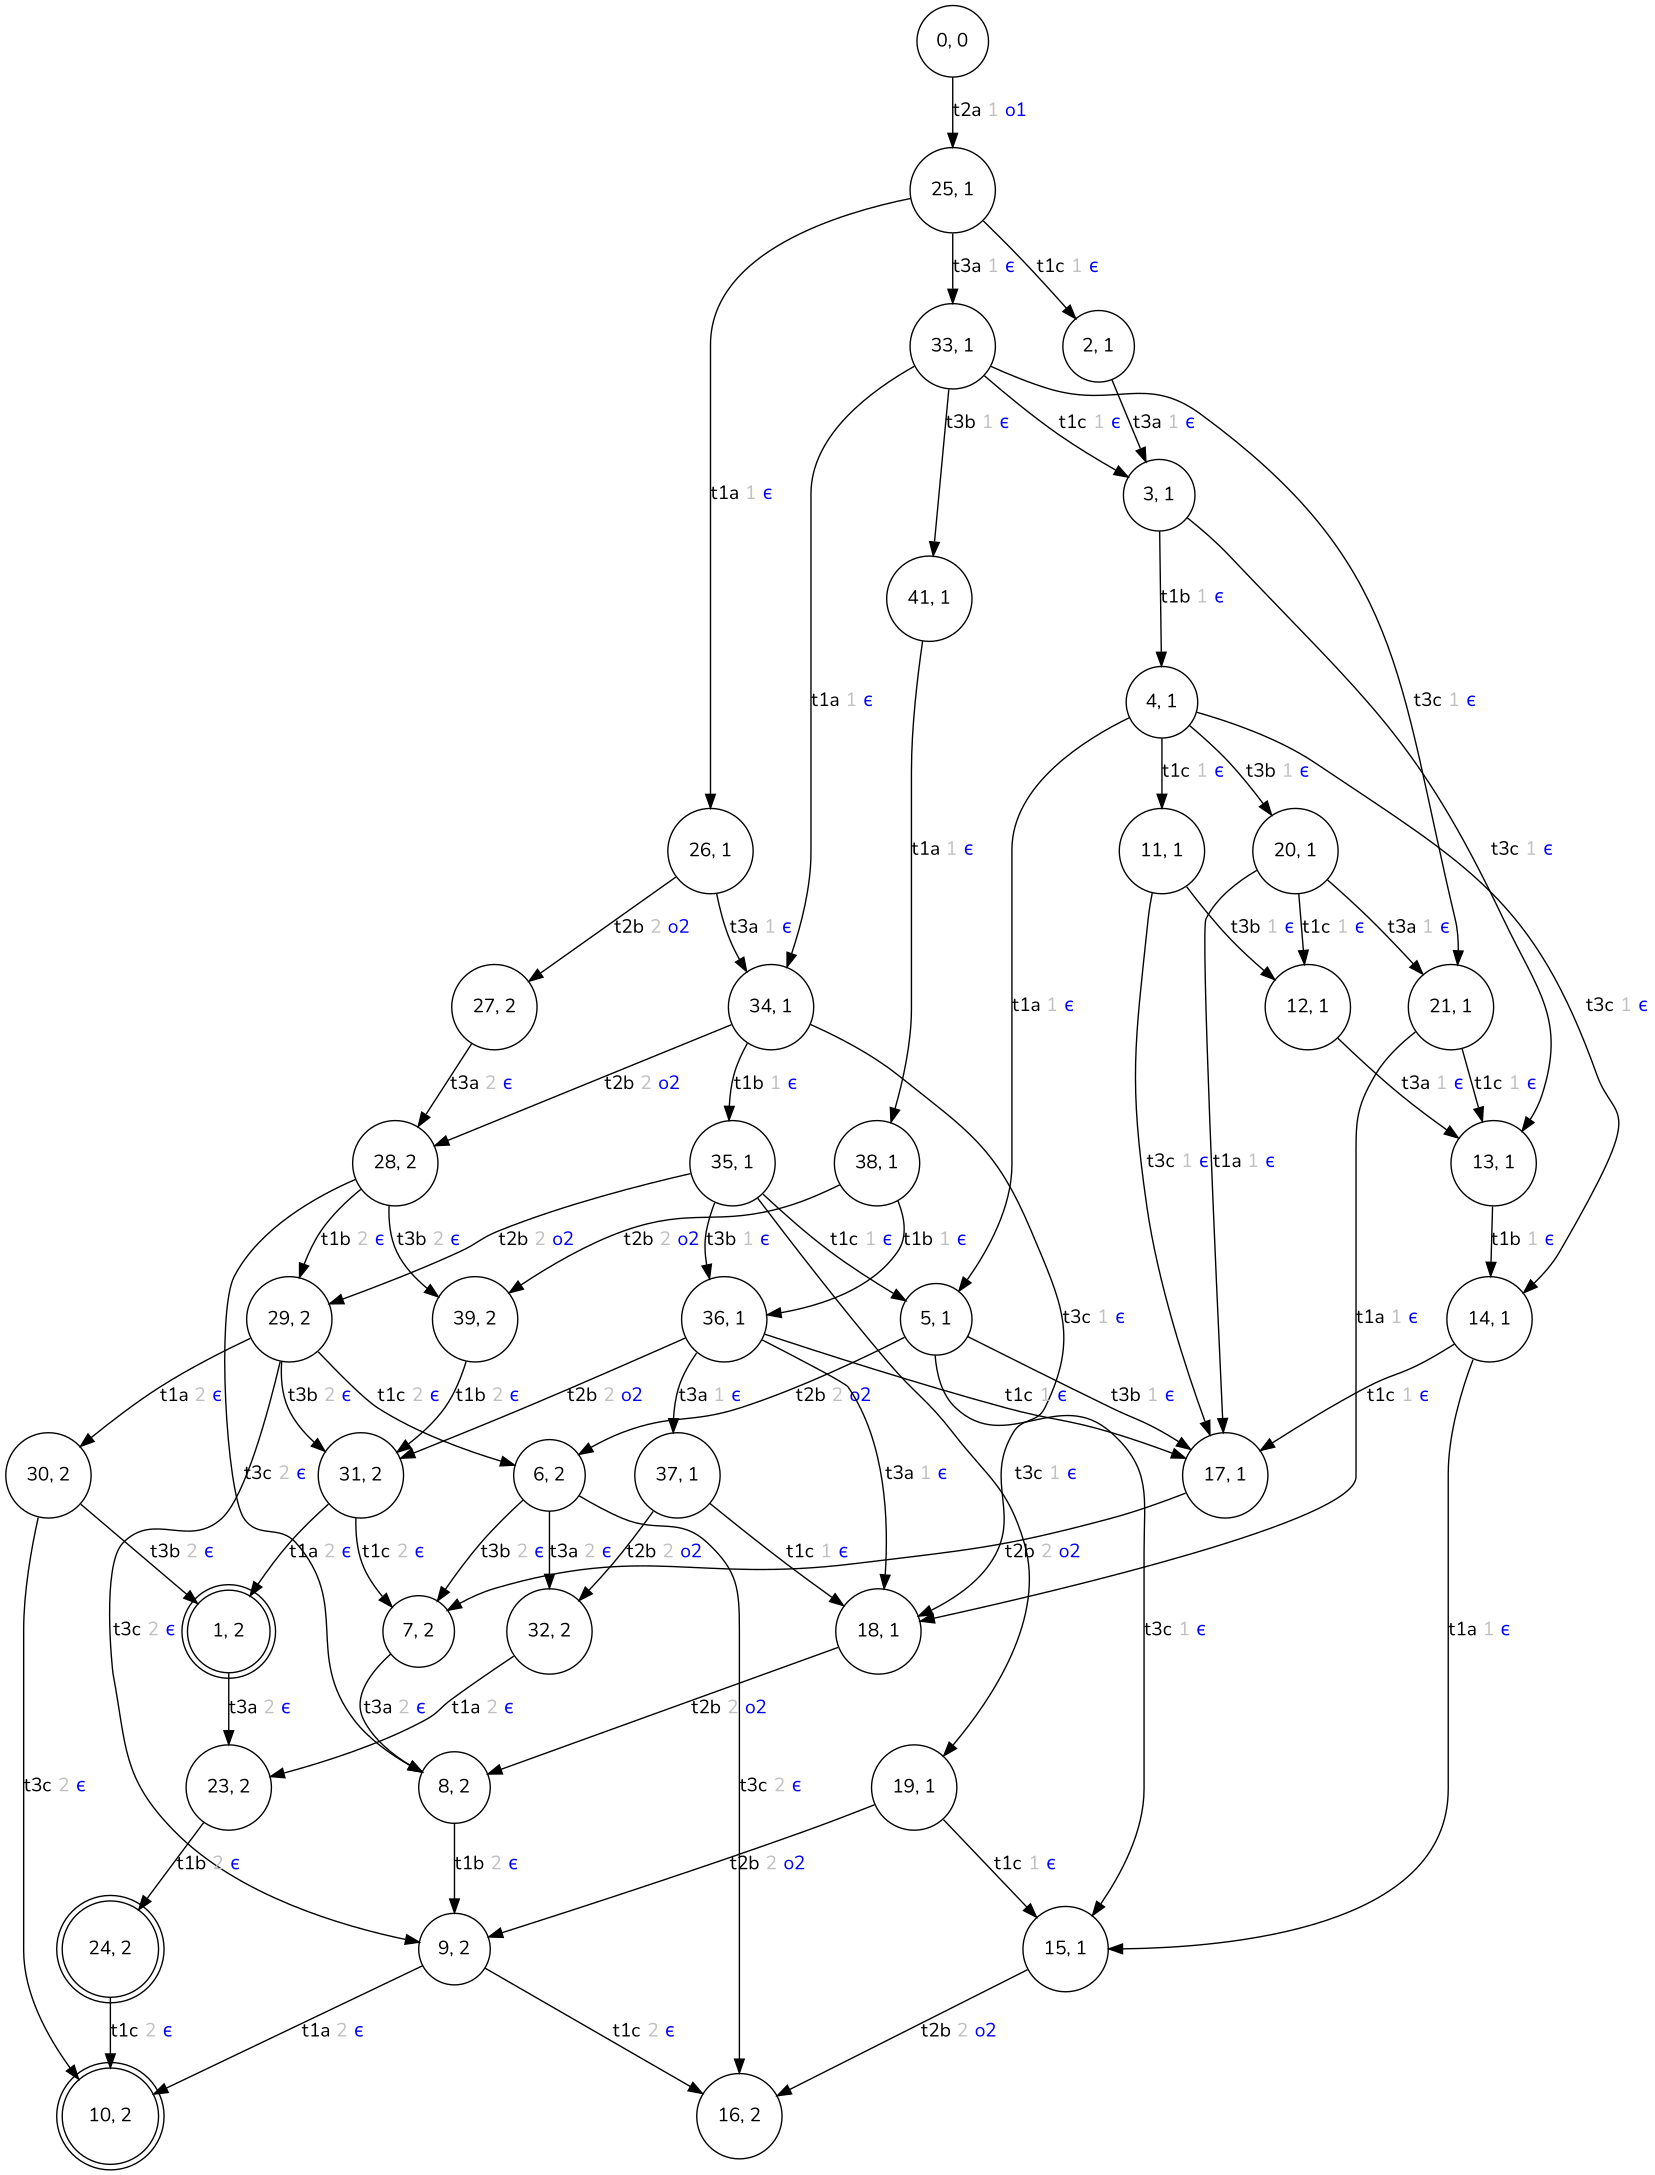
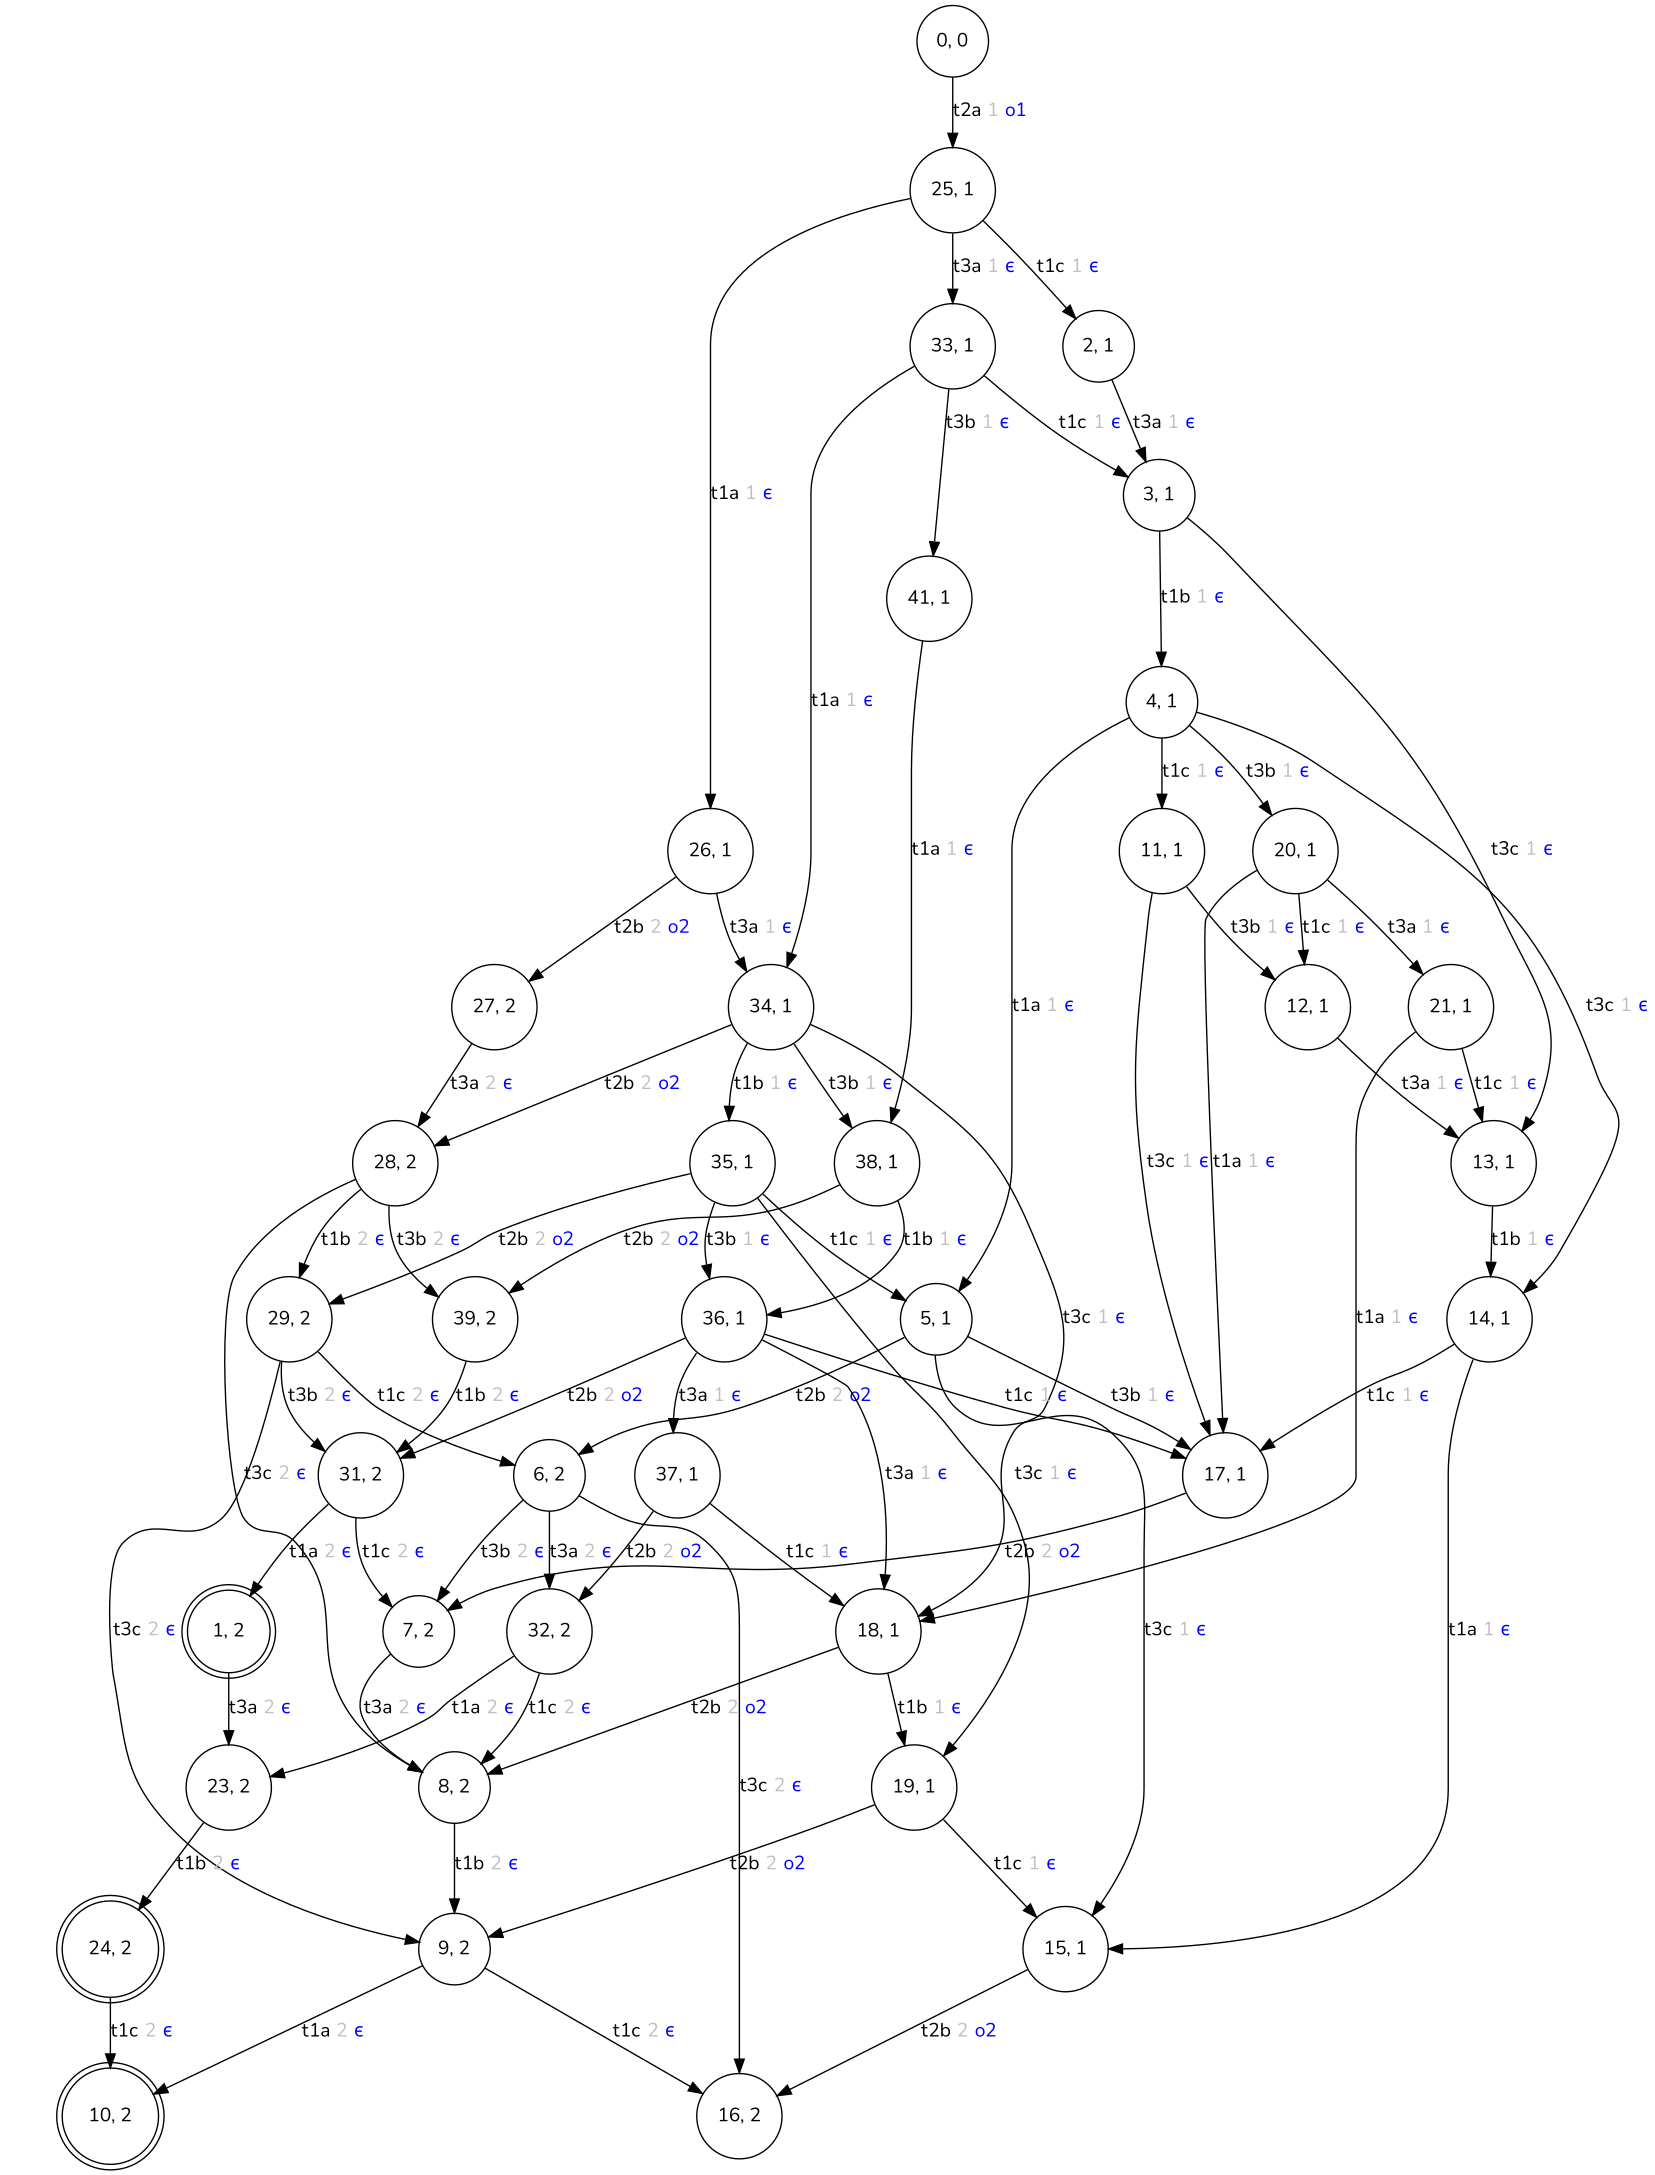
(1340, 554) -> none
none -> (818, 1080)
(48, 1475) -> none
none -> (895, 1703)
none -> (521, 1717)
